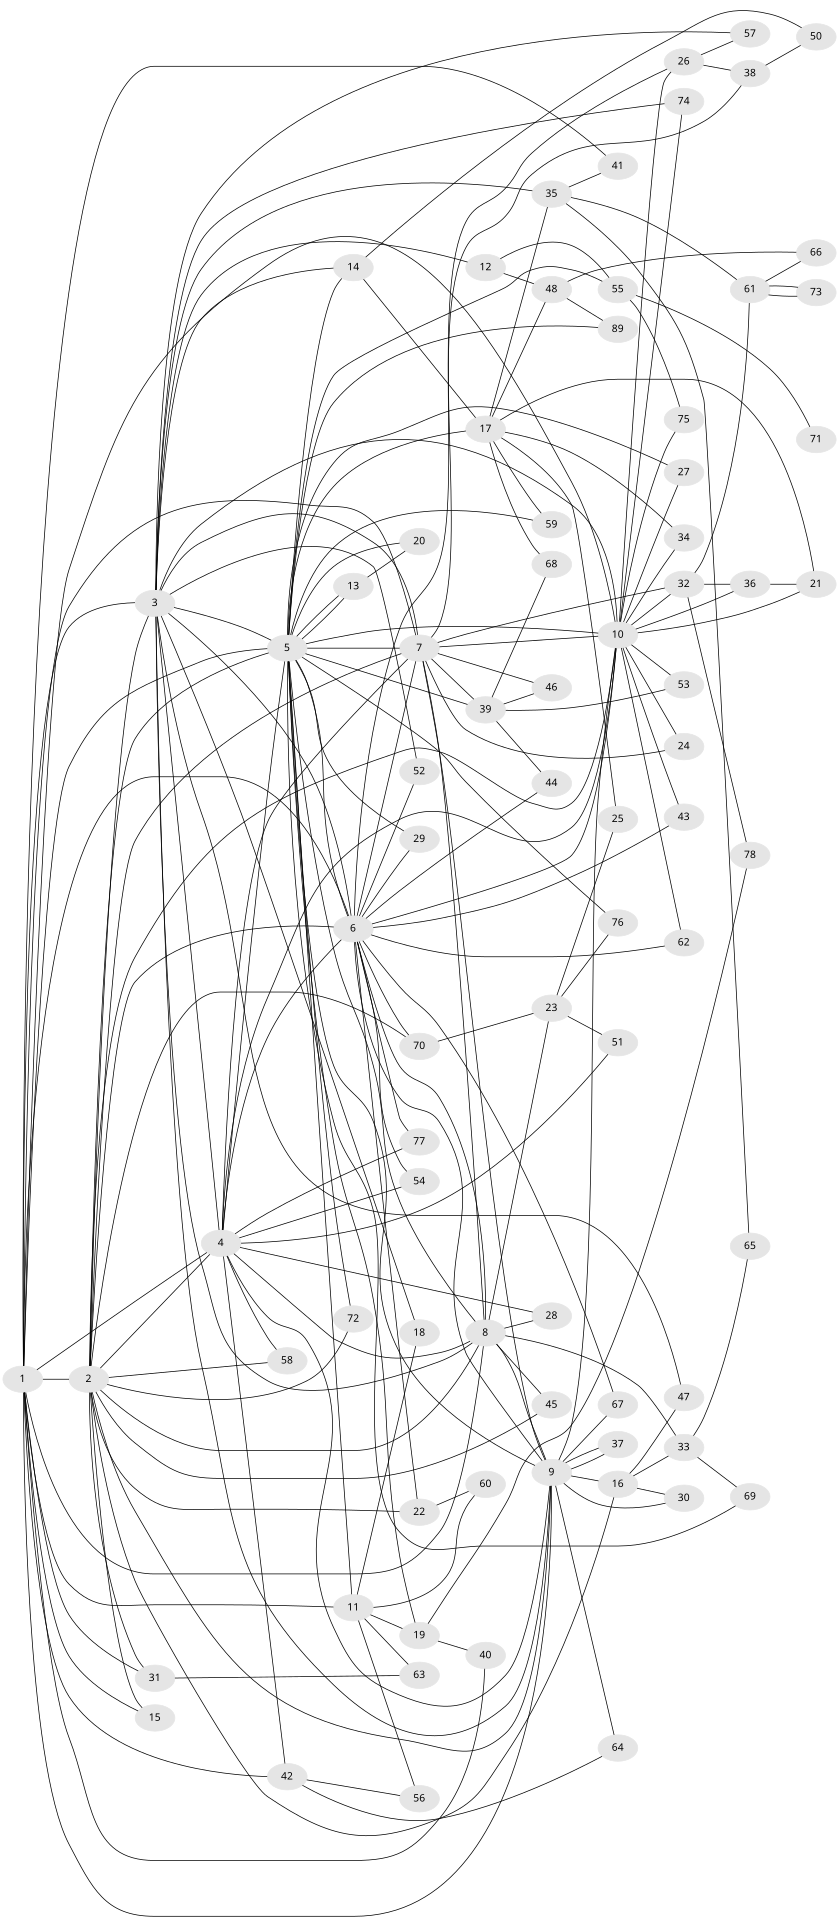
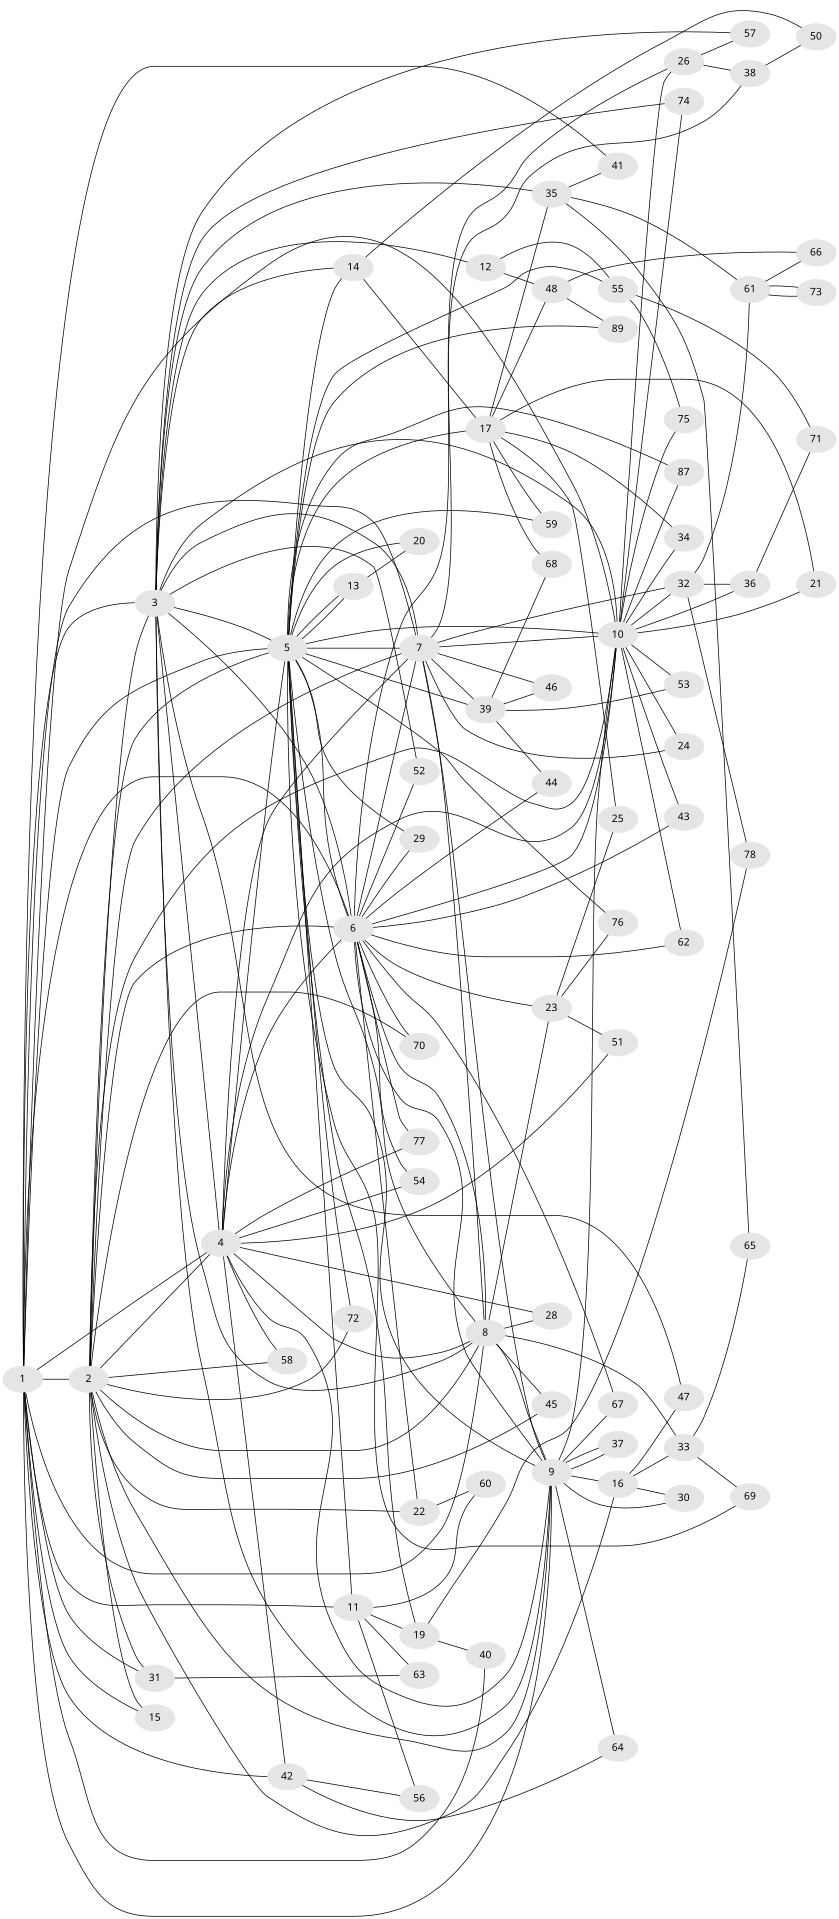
(684, 473) -> (684, 473)
(783, 584) -> (783, 512)
(486, 1027) -> (443, 985)
(420, 1333) -> none
